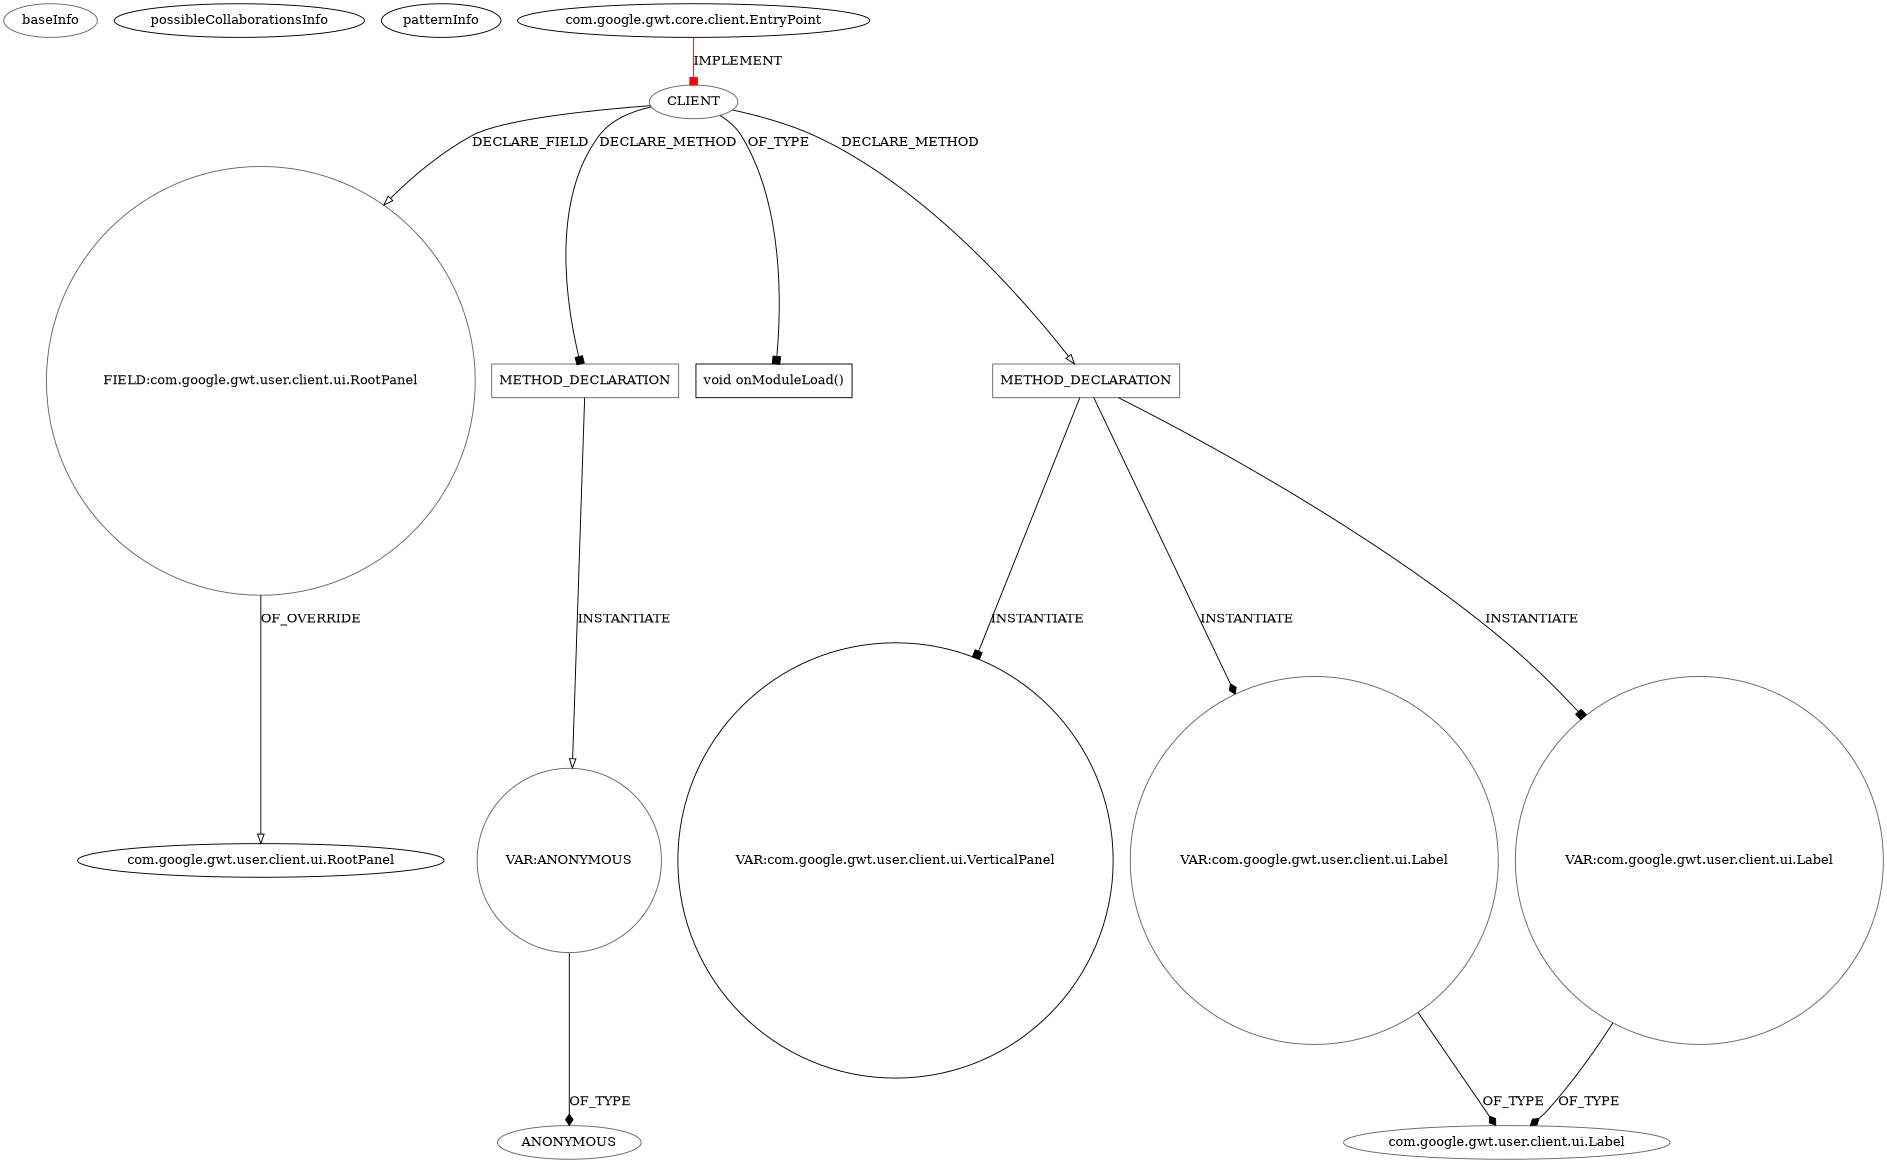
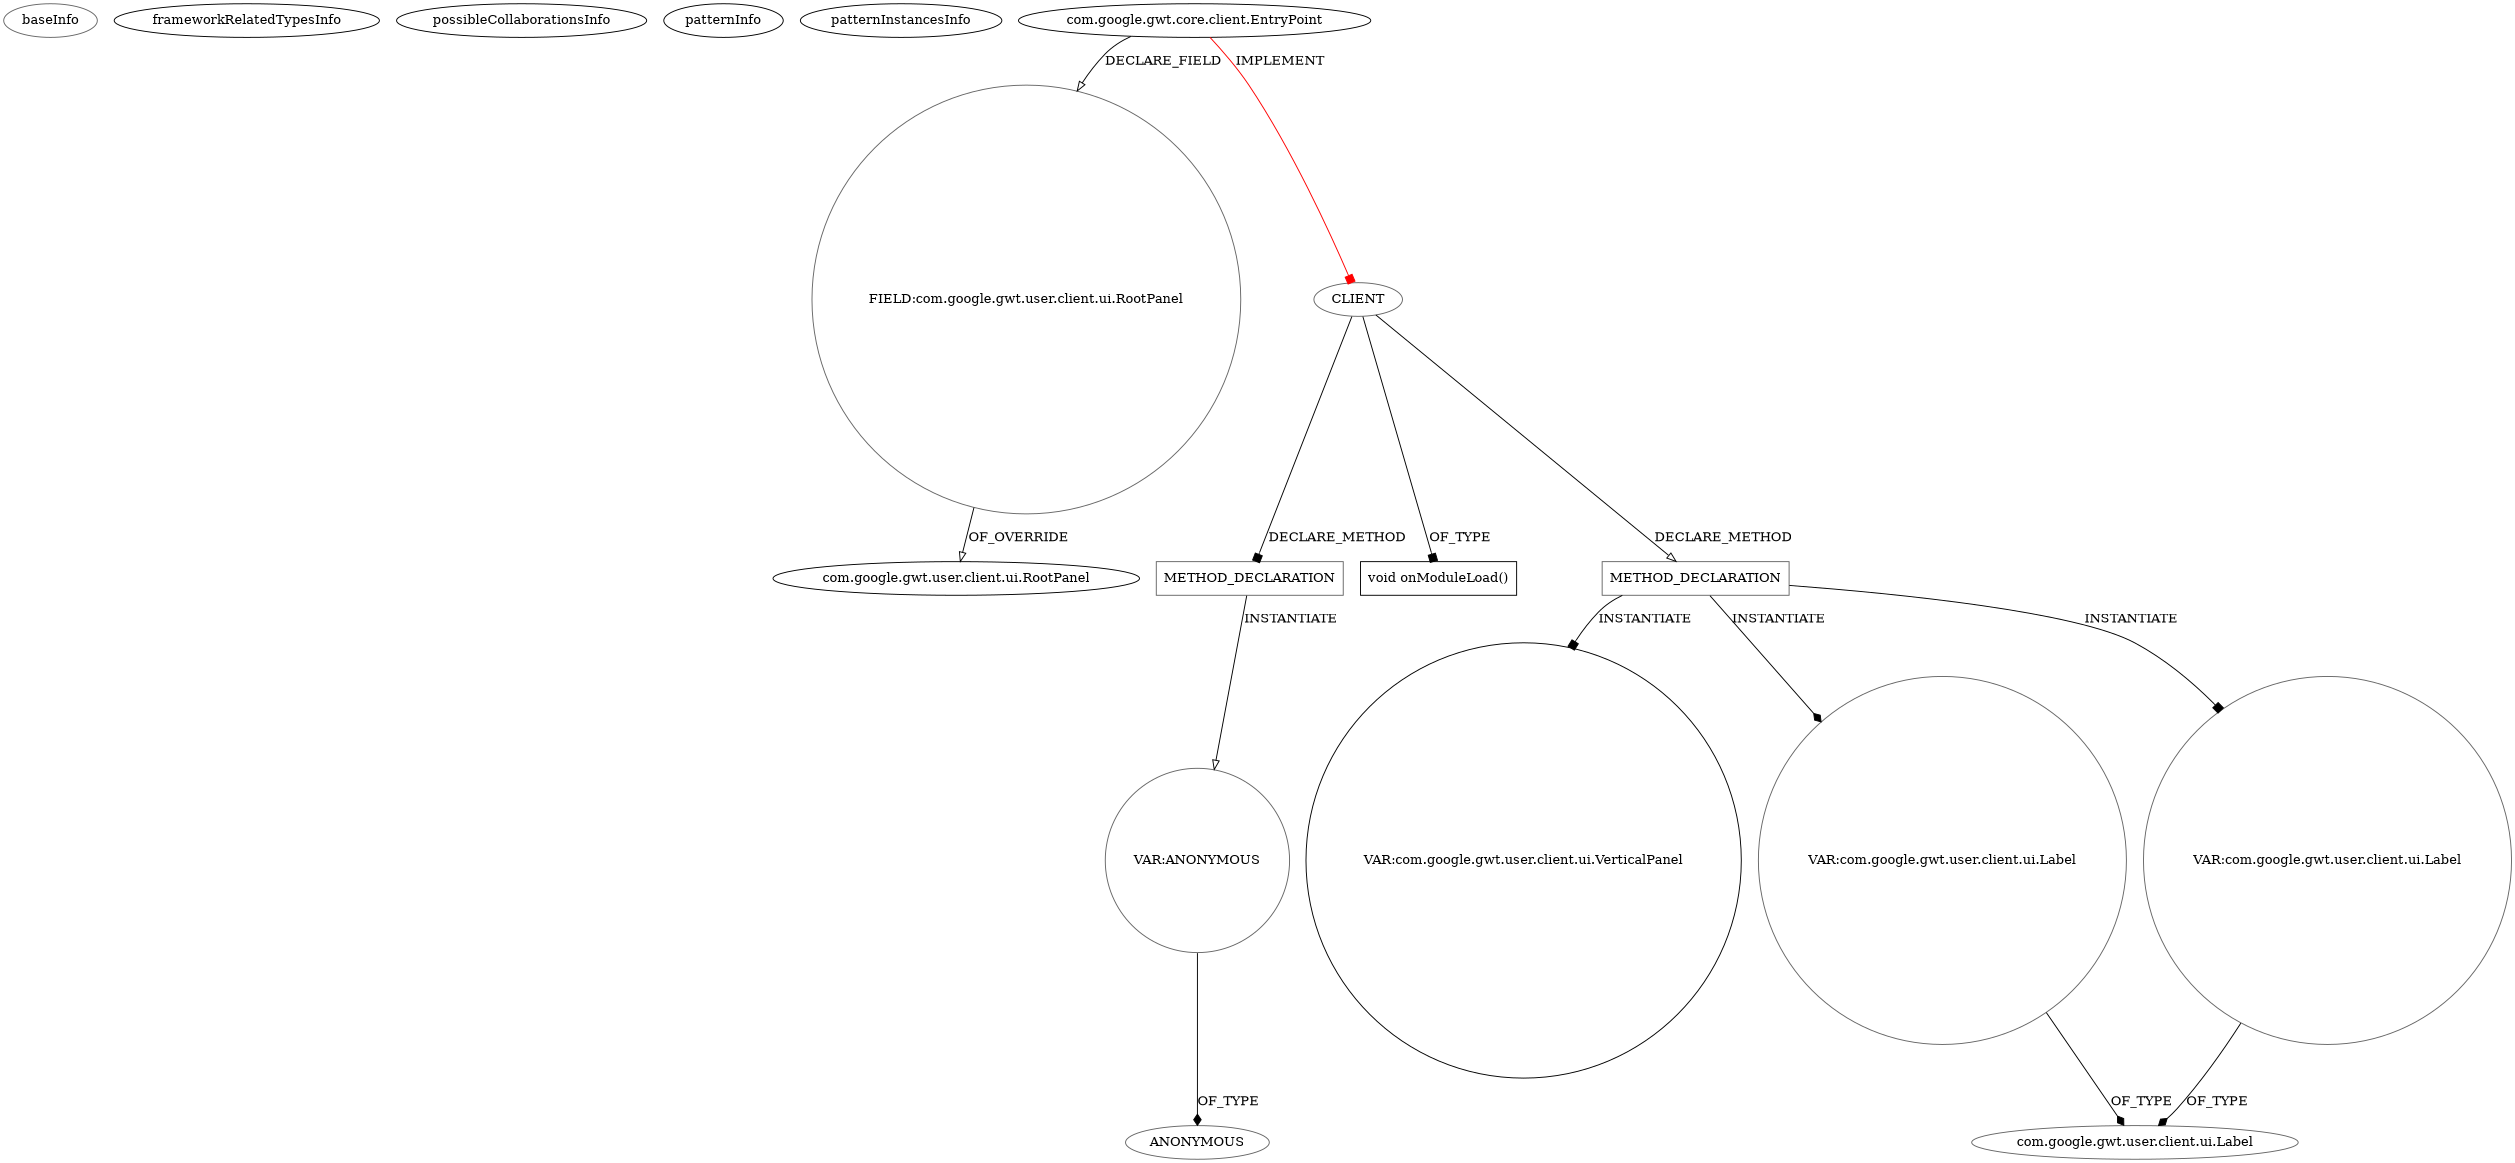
none -> (247, 21)
none -> (901, 21)
(509, 124) -> (1103, 56)
